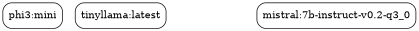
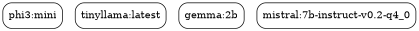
none -> (211, 16)
(336, 16) -> (336, 16)
